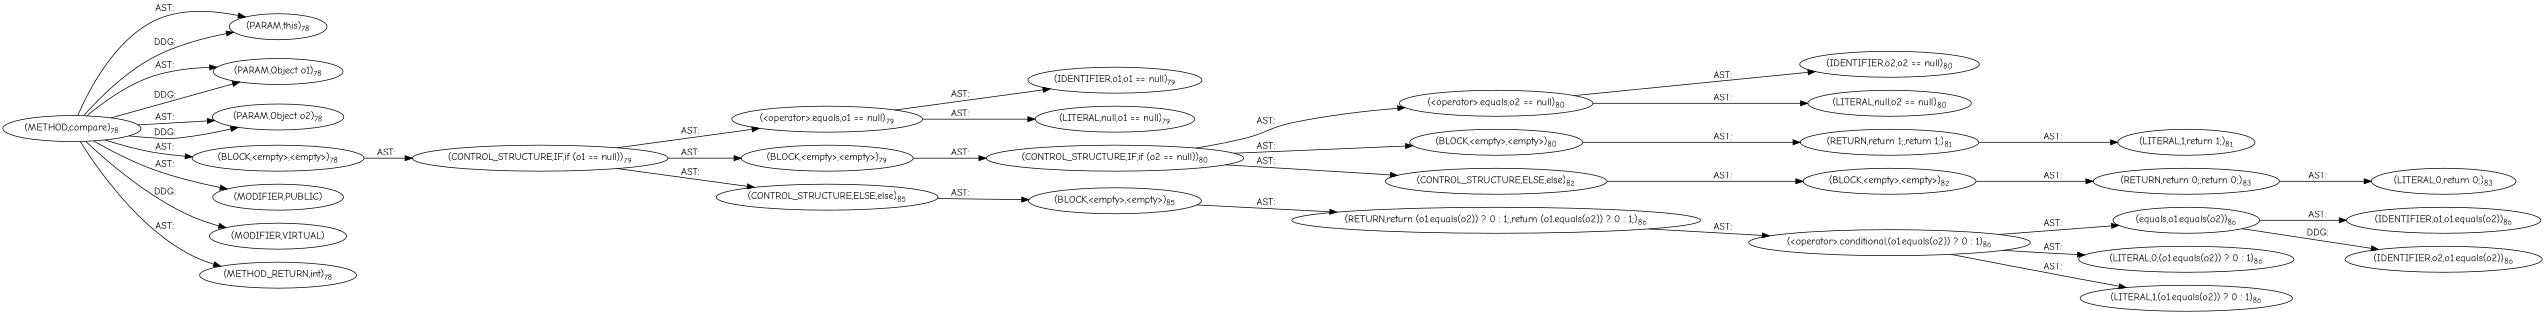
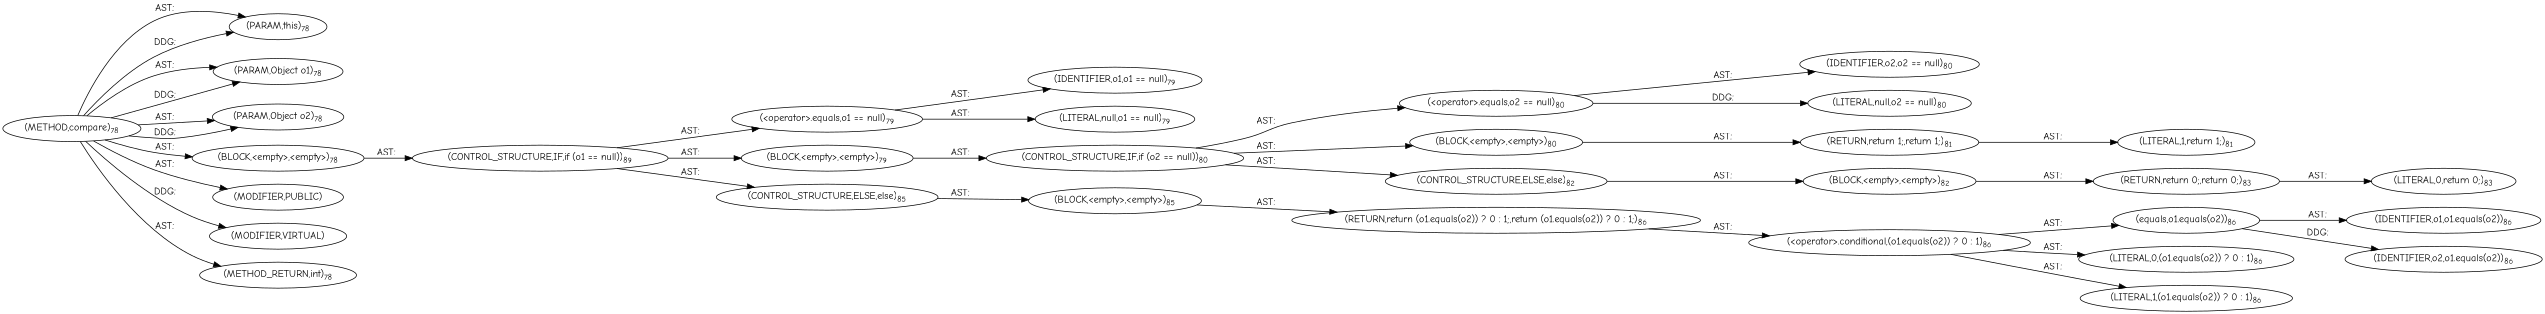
(1725, 98) -> (1725, 98)
(628, 157) -> (628, 157)
